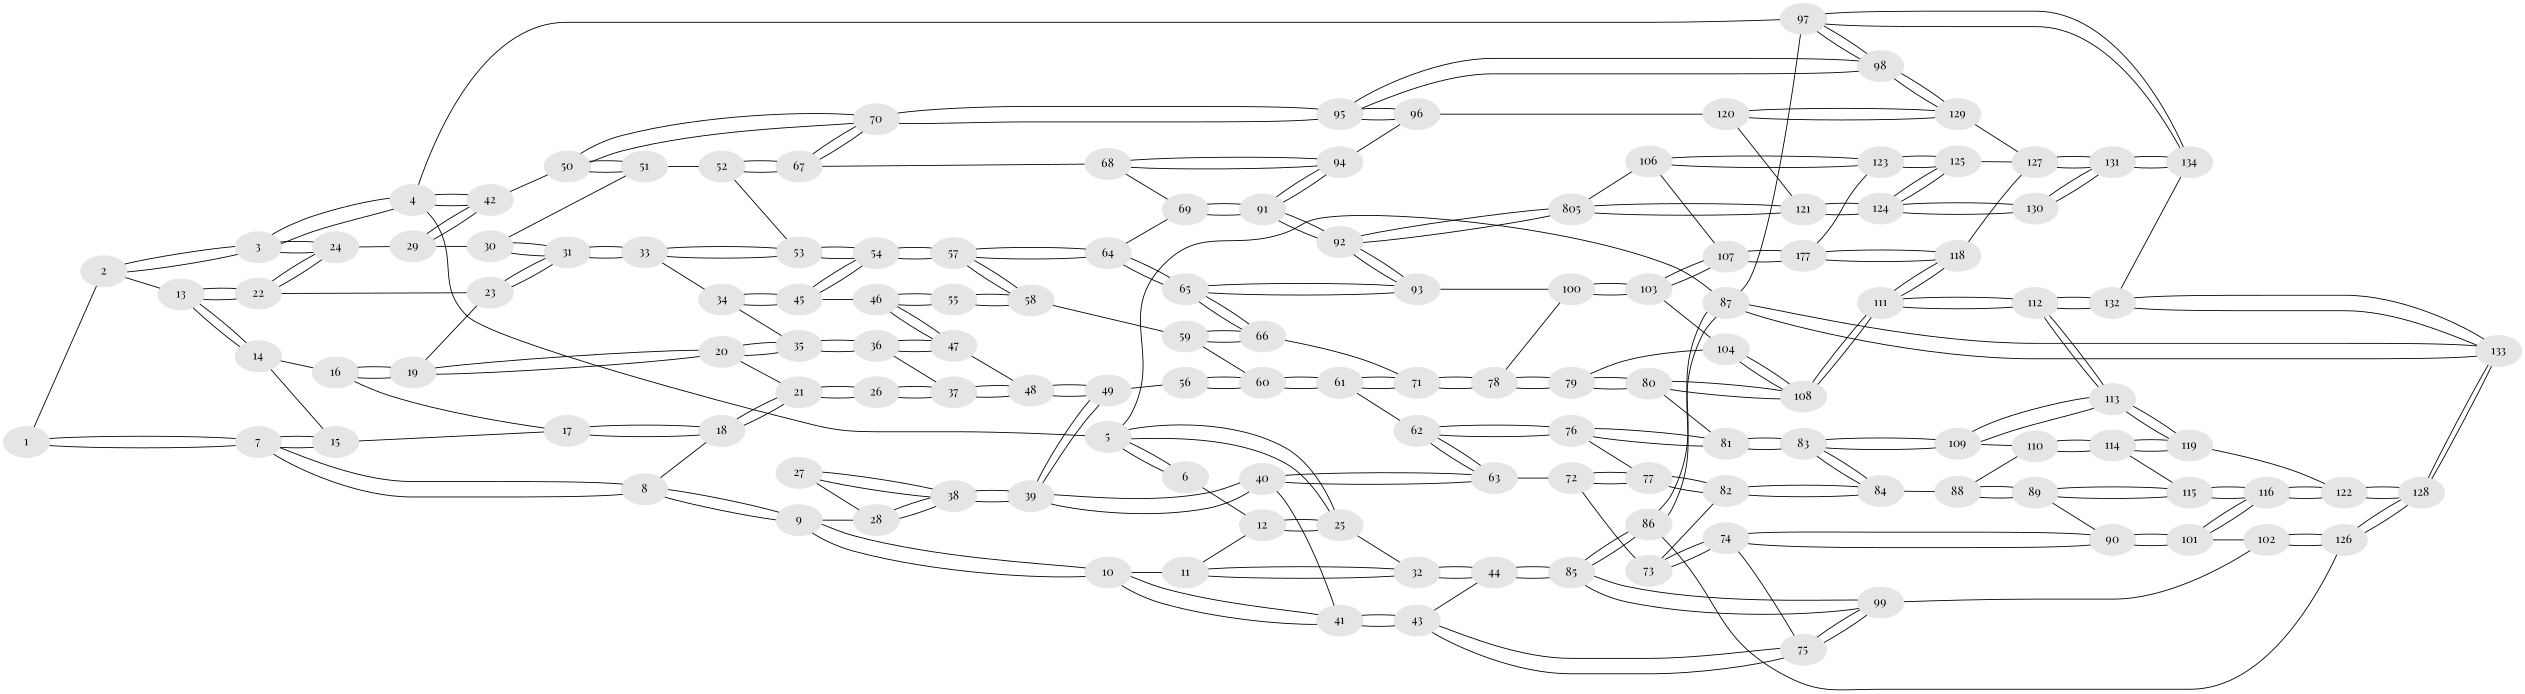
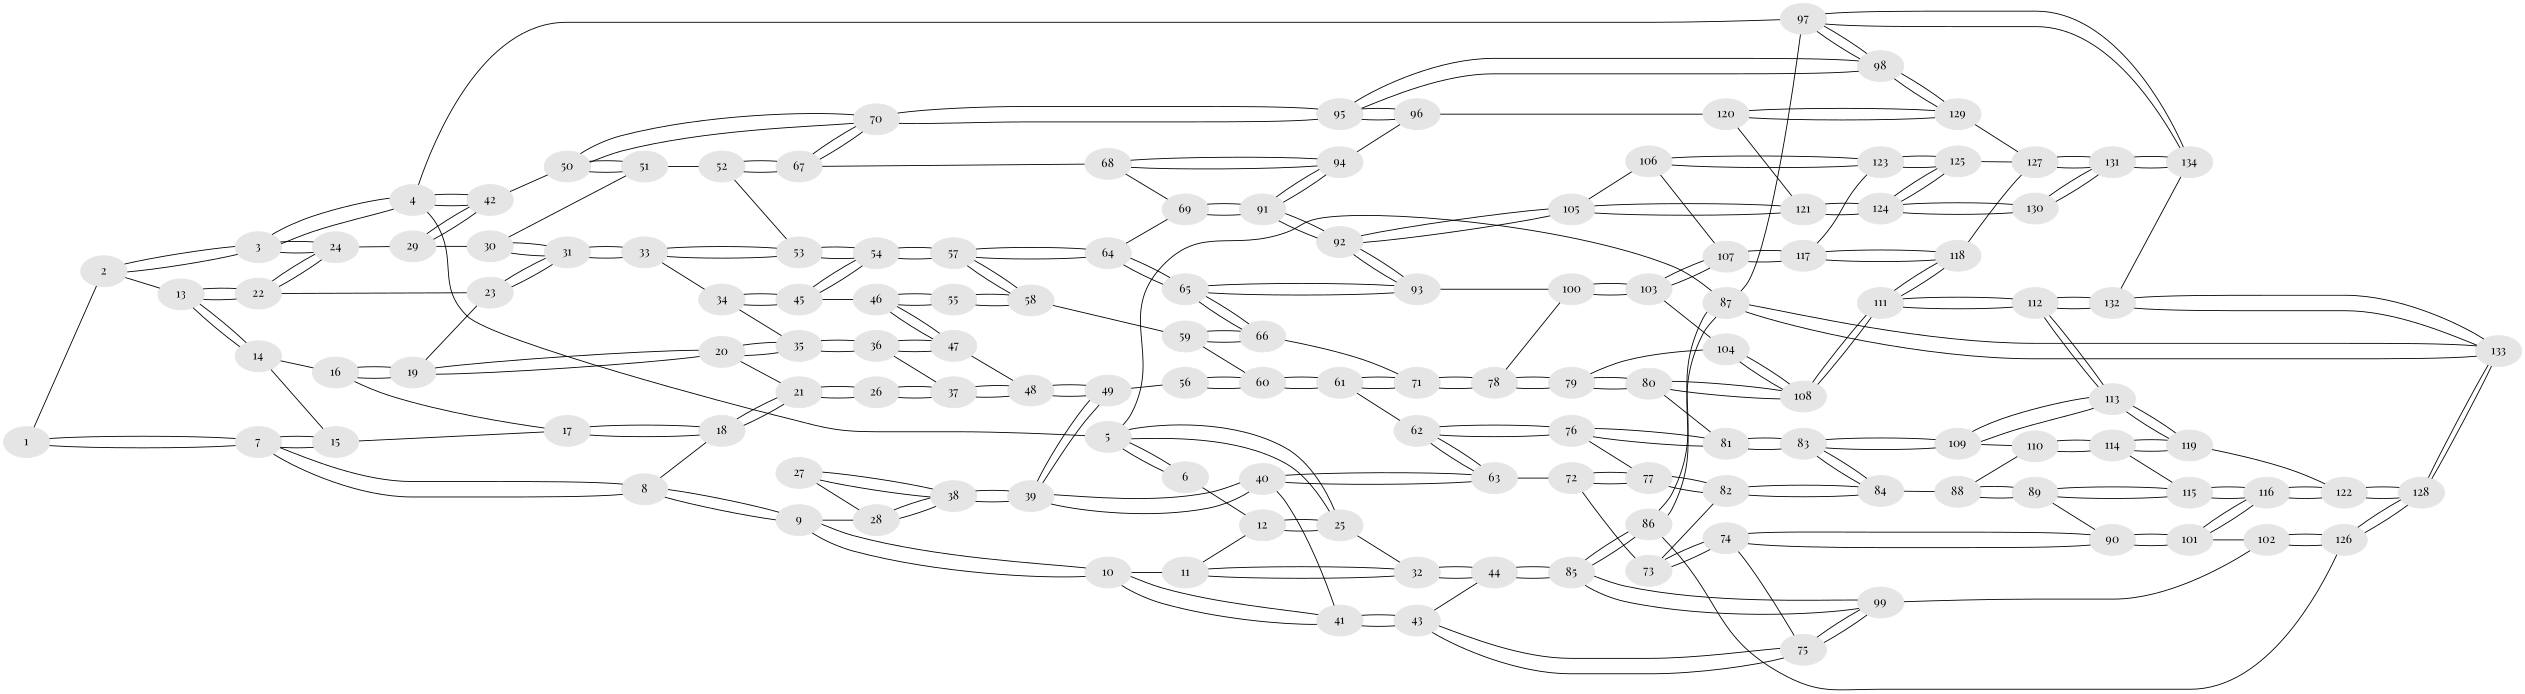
(1572, 209) -> (1572, 209)
(1803, 256) -> (1803, 256)
